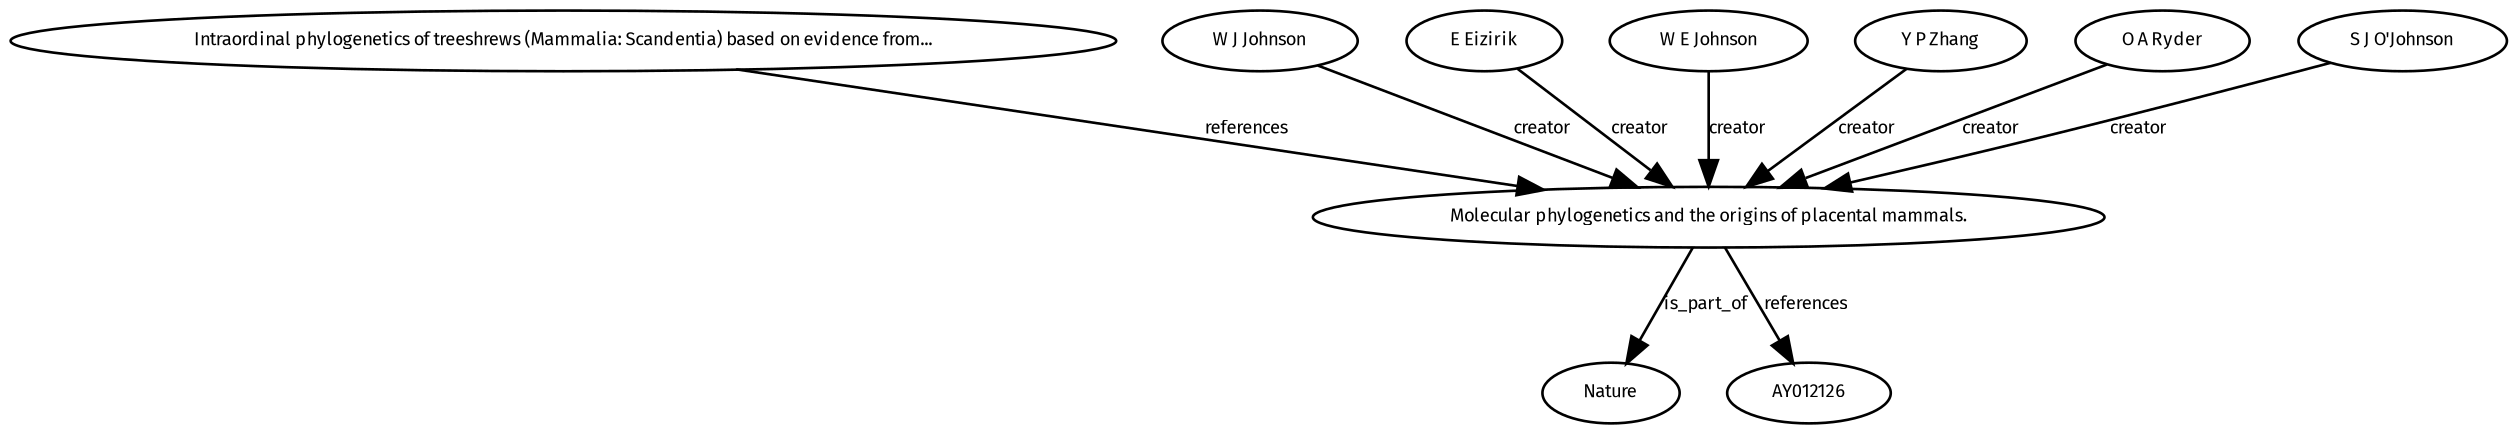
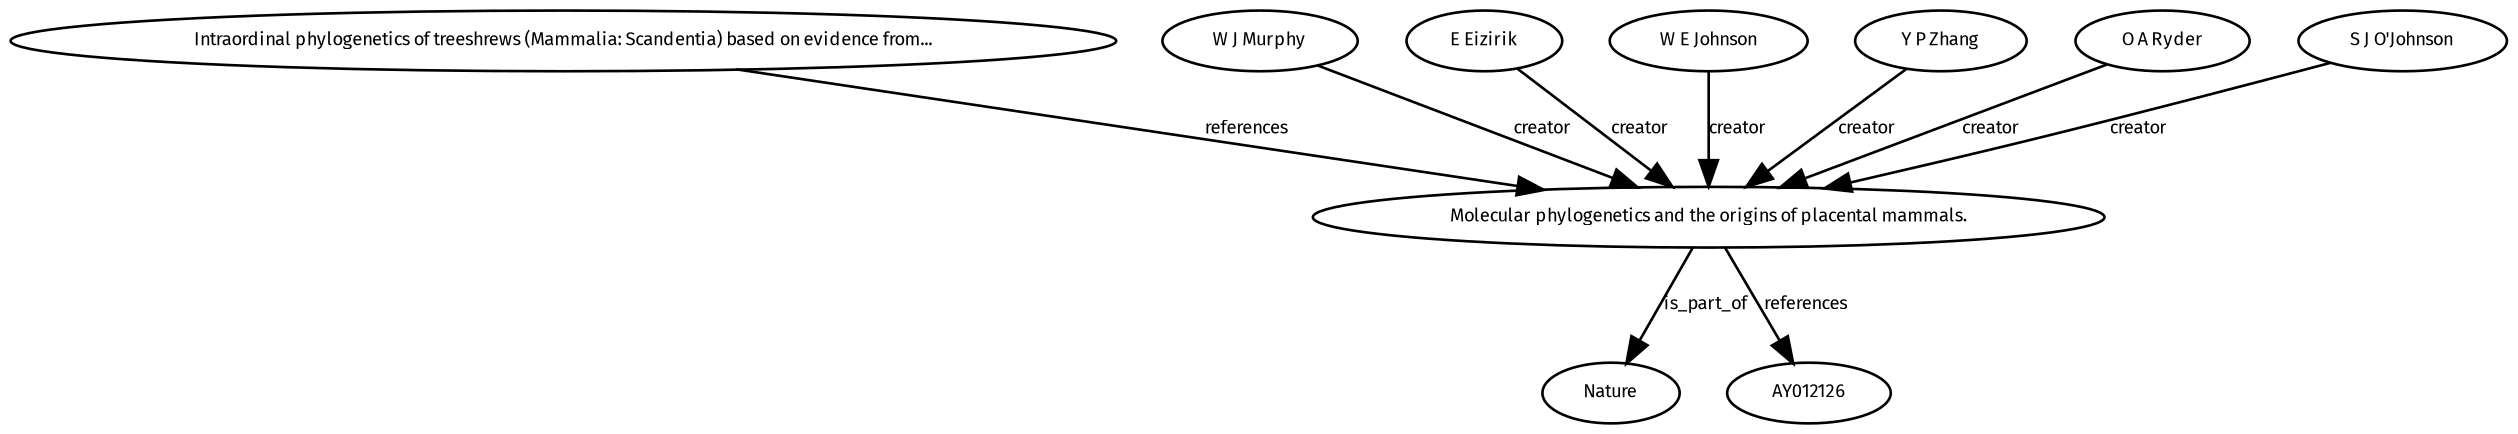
(1260, 41) -> (1260, 41)
